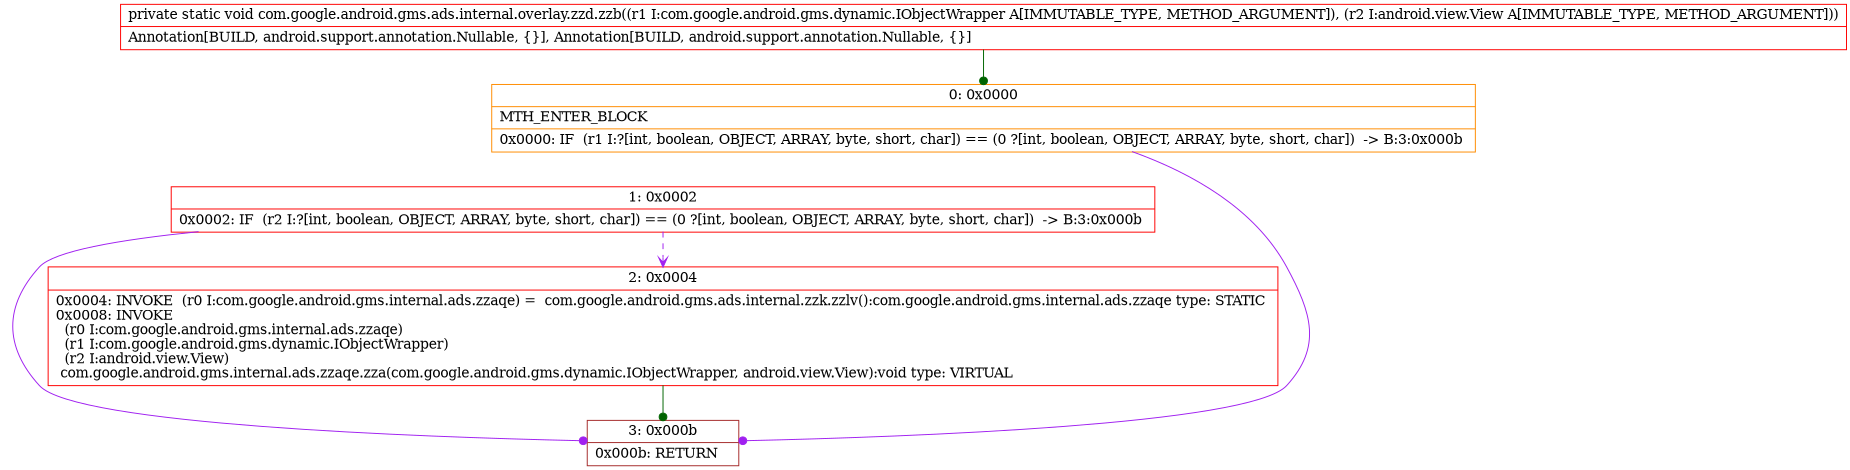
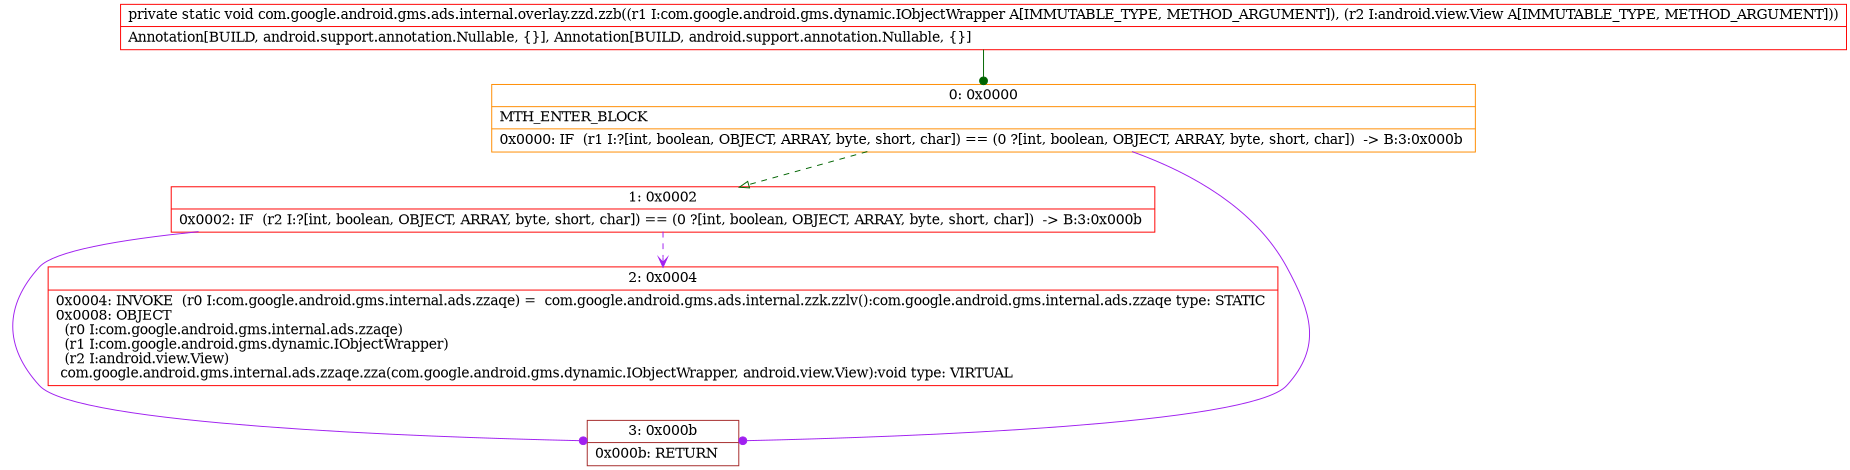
none -> (808, 168)
(119, 316) -> (118, 316)
(663, 399) -> none
